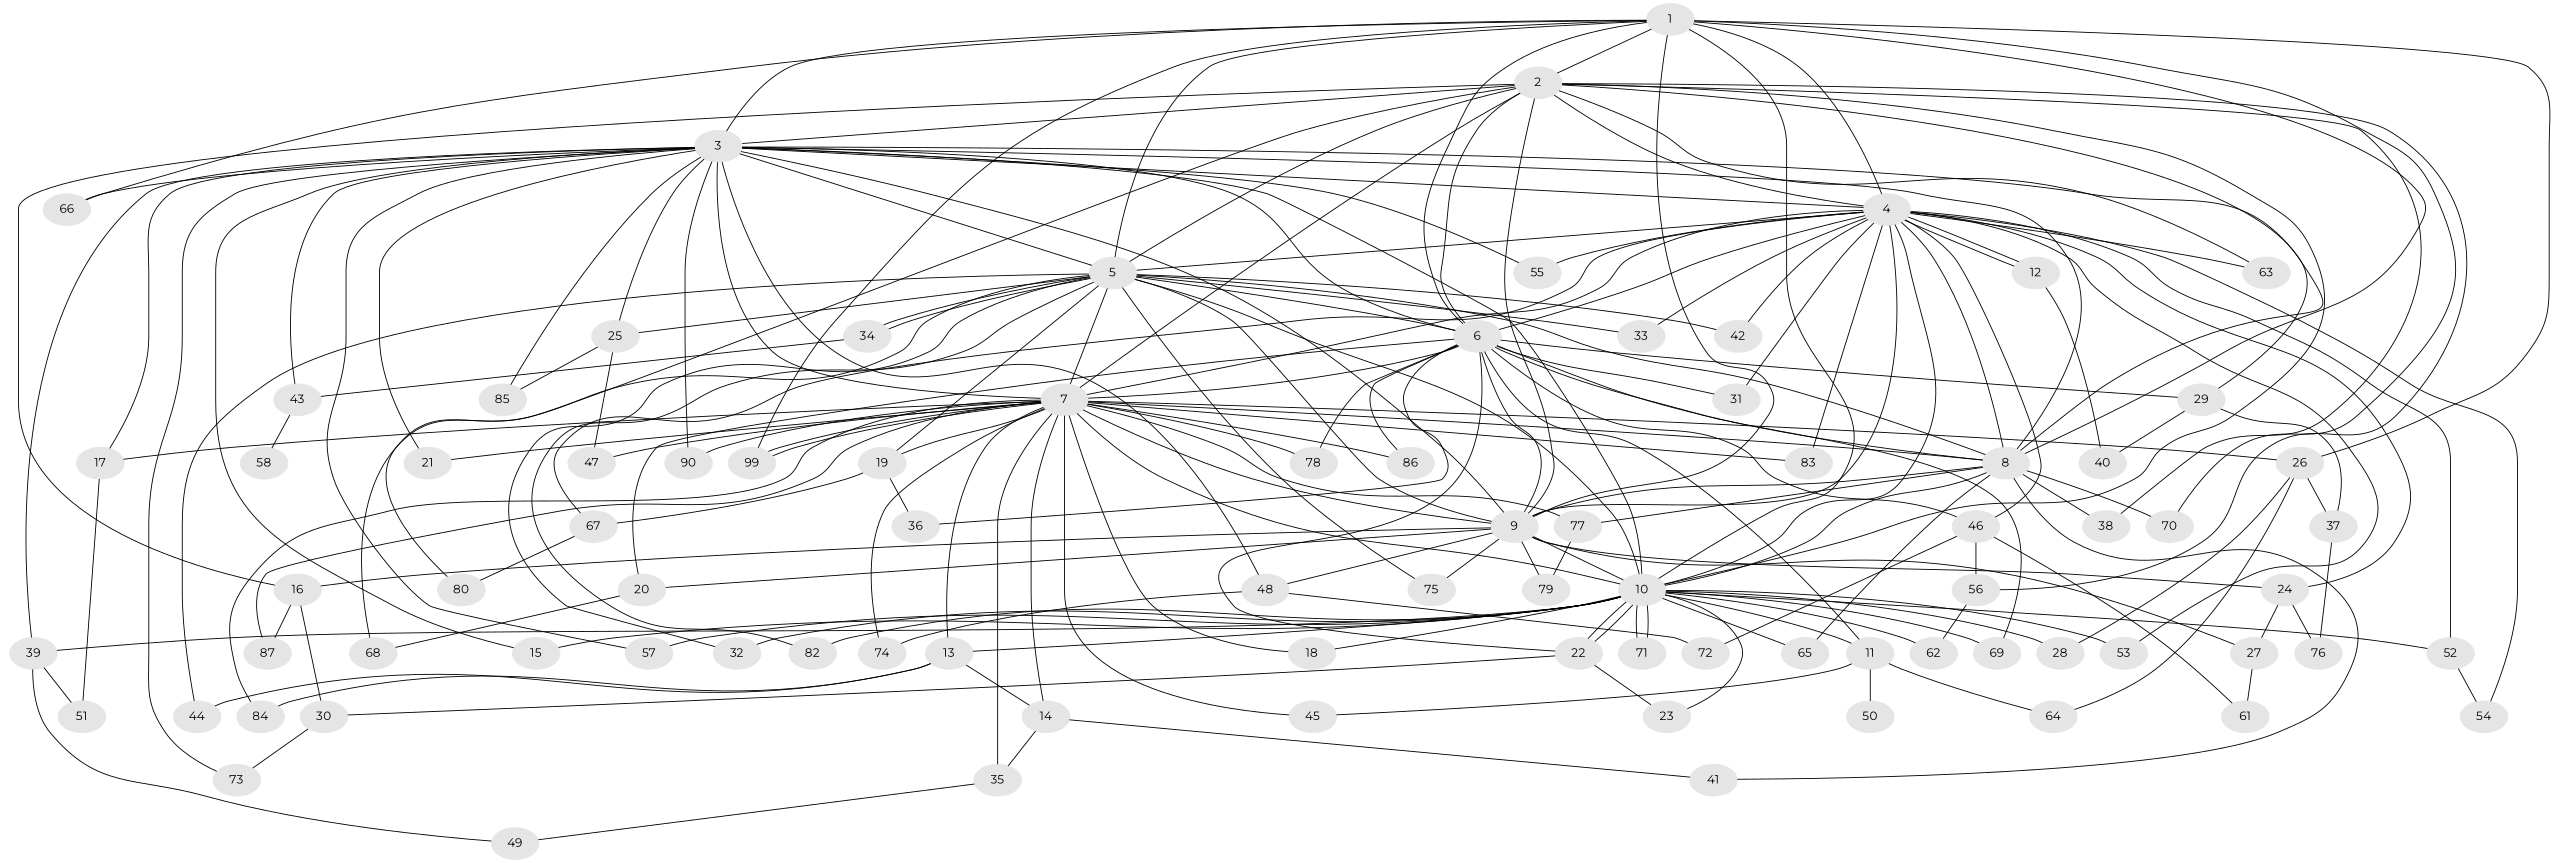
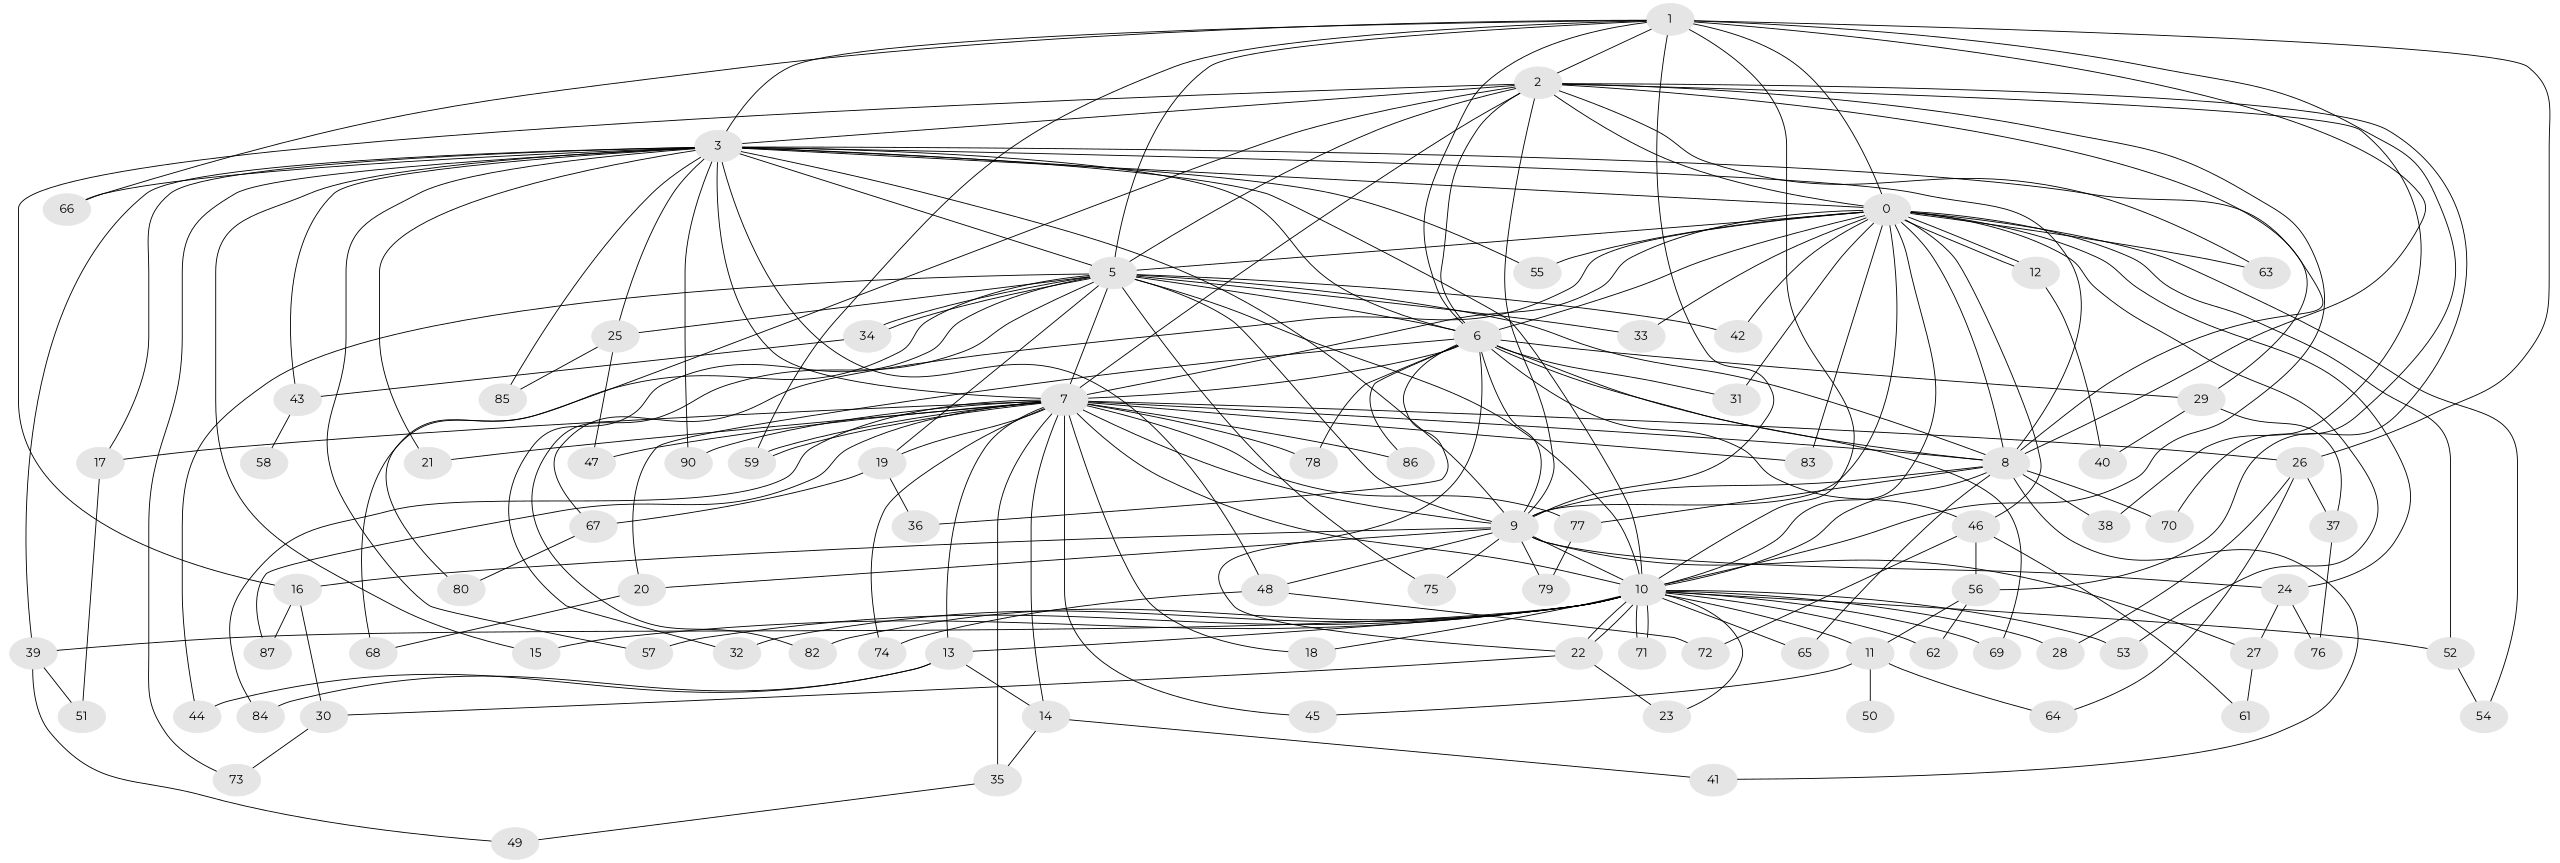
(1887, 210) -> (1887, 210)
(752, 463) -> (752, 463)
(1672, 468) -> (1925, 621)
